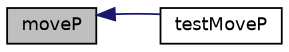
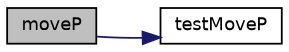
(138, 14) -> (120, 38)
